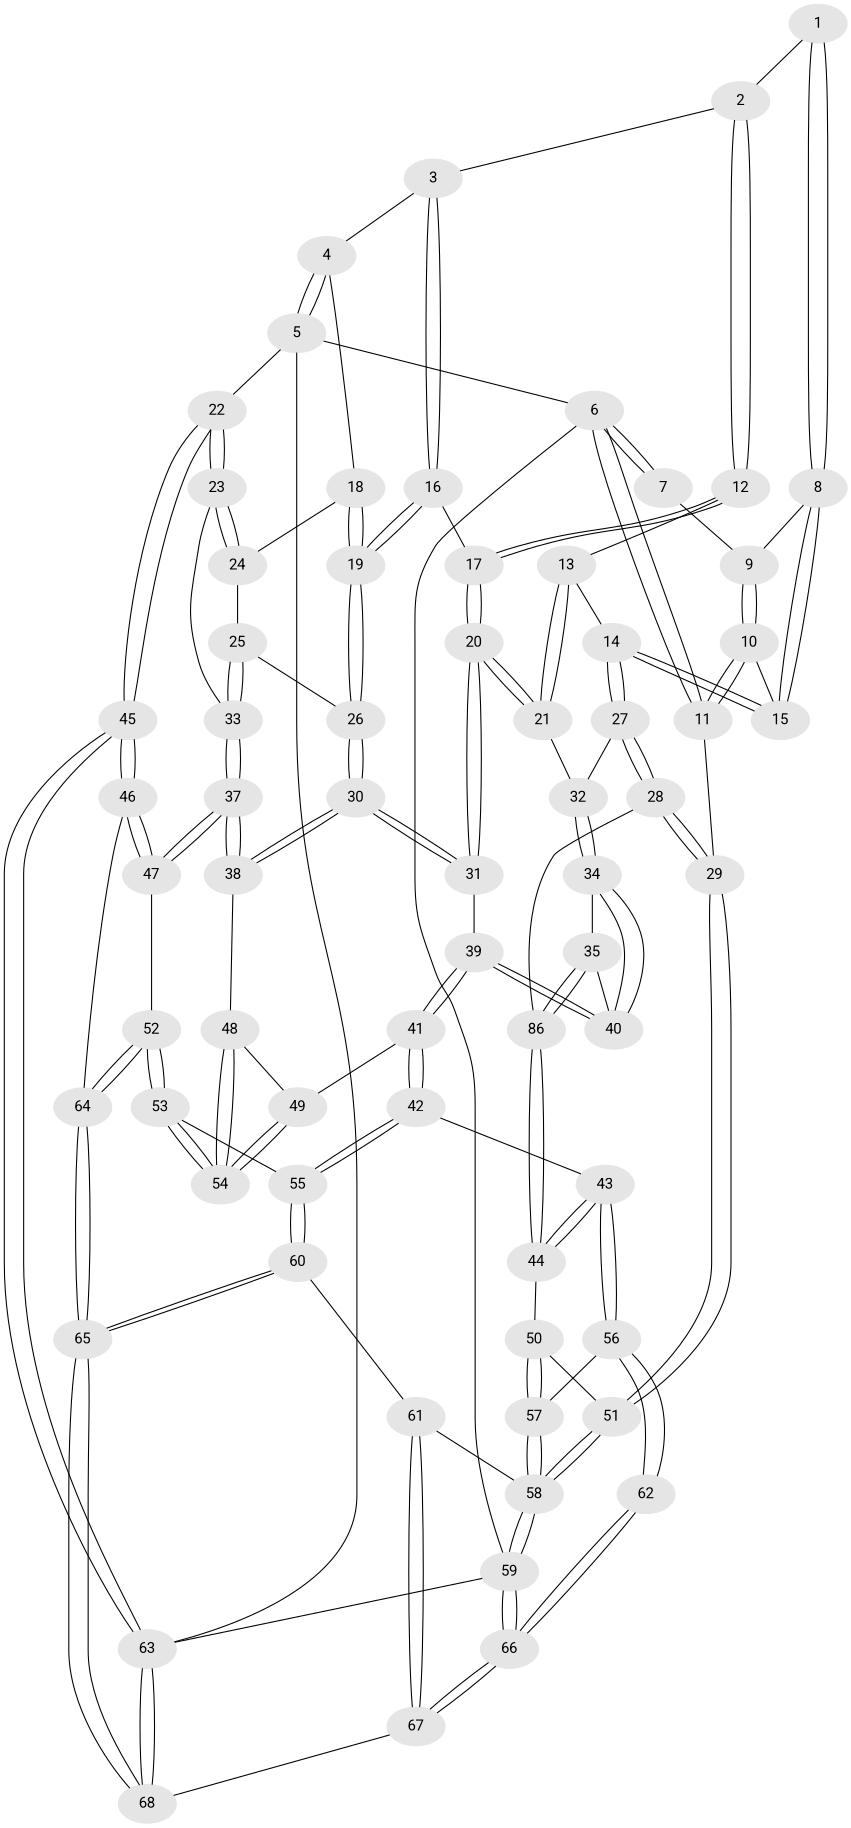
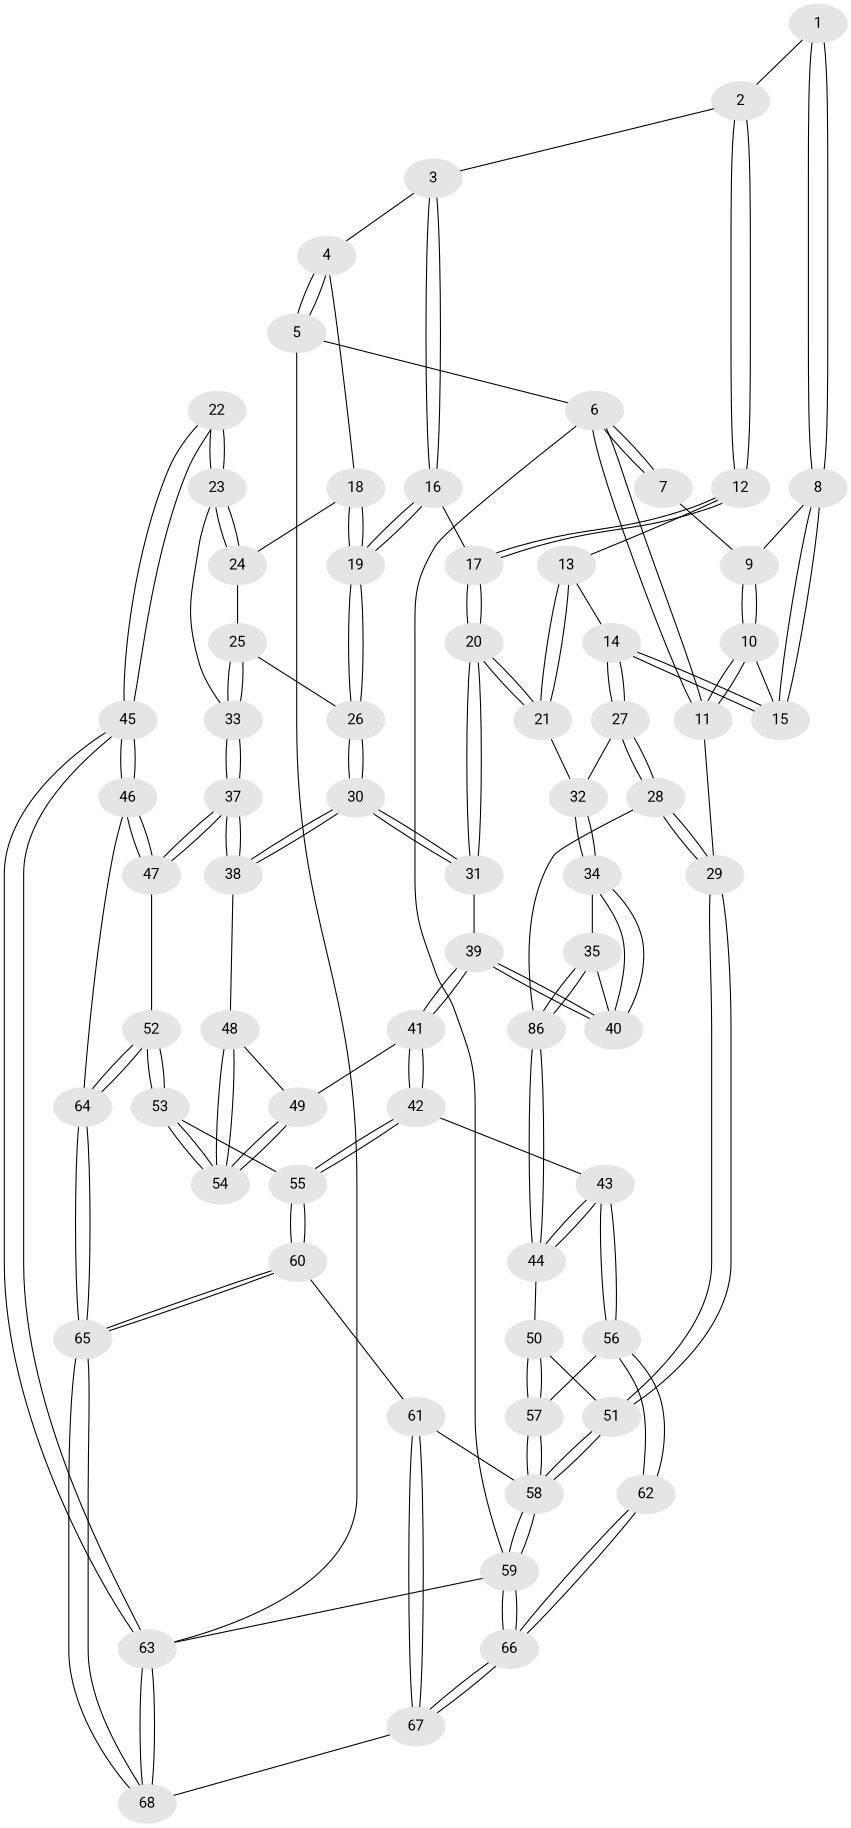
(257, 372) -> none
